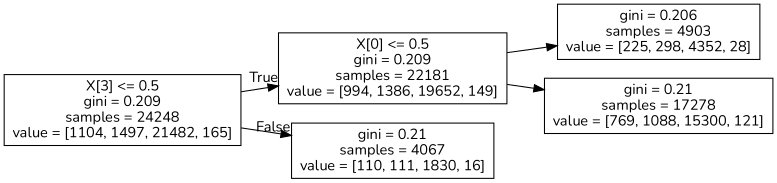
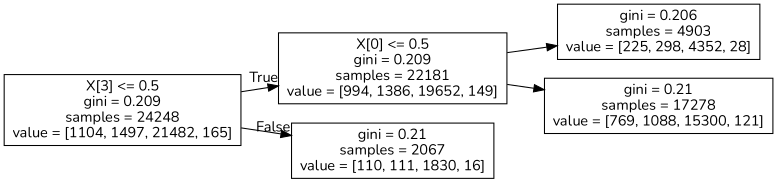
(393, 151) -> (393, 151)
